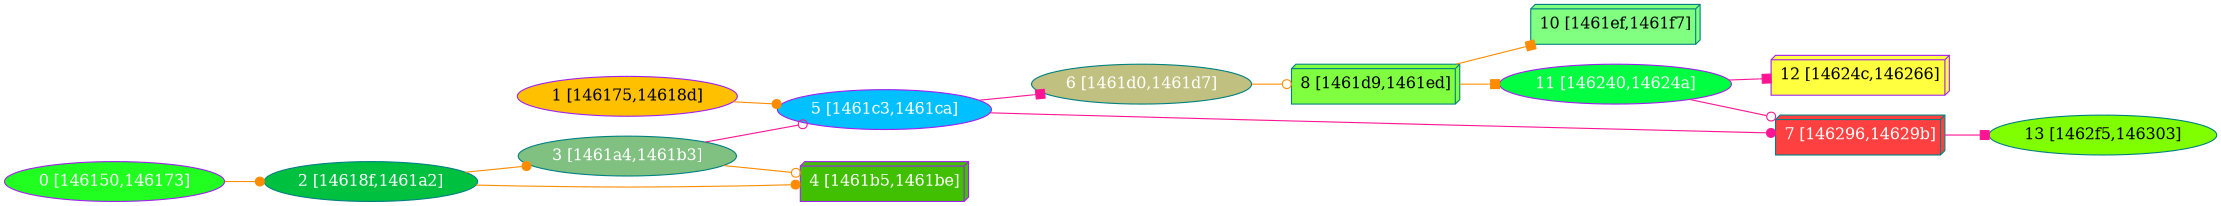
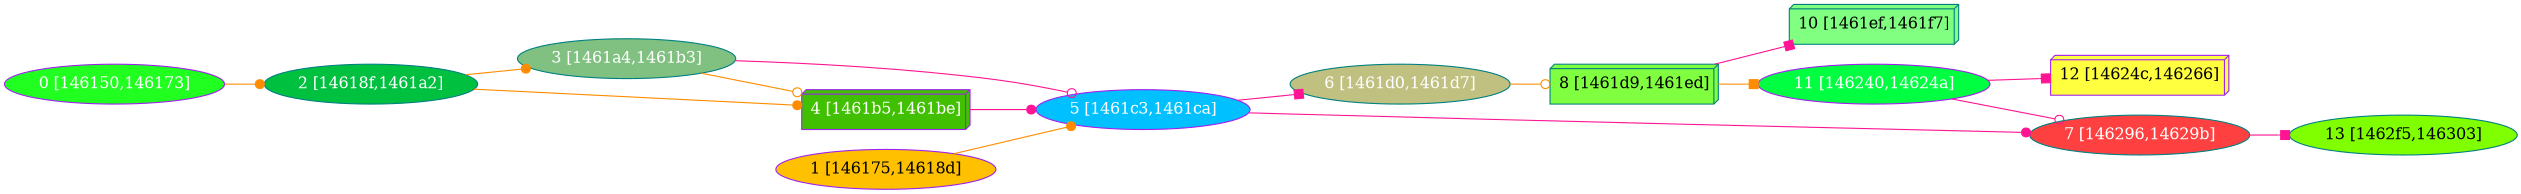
(1490, 56) -> (1749, 56)
none -> (998, 110)
(1860, 135) -> (2140, 135)
